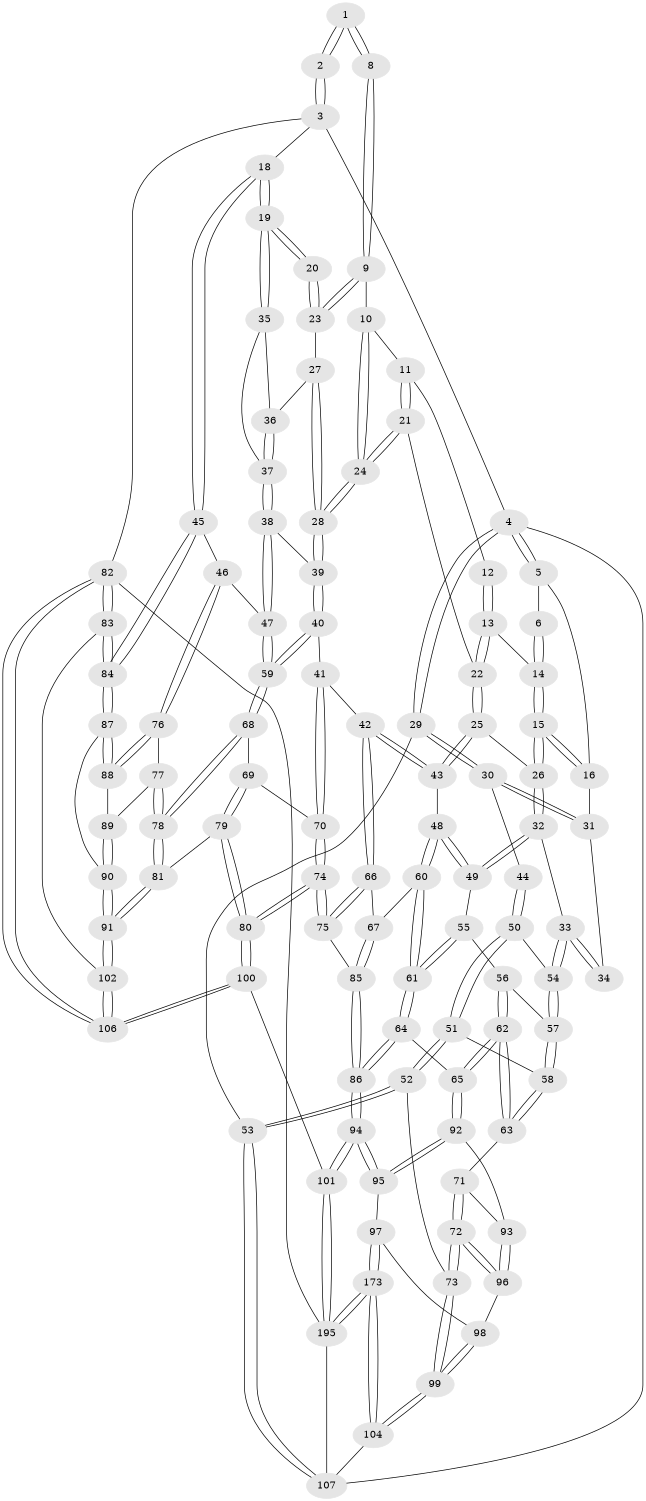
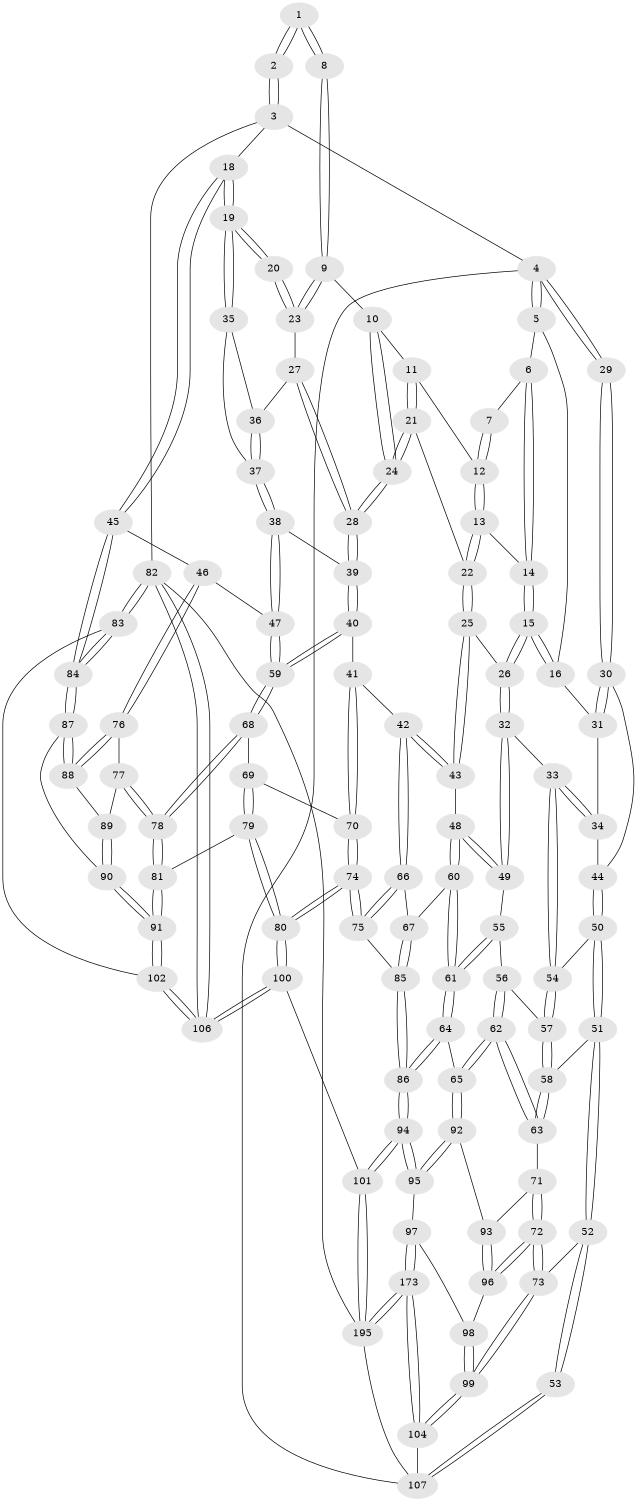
none -> (489, 421)
none -> (598, 852)
(249, 888) -> none
